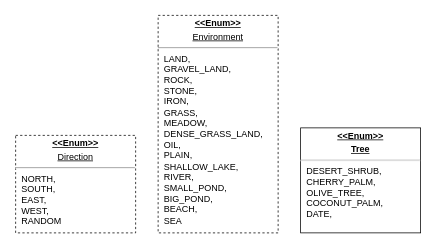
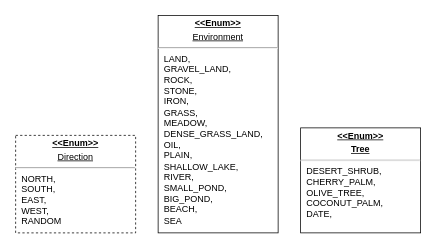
(218, 124) -> (218, 124)
